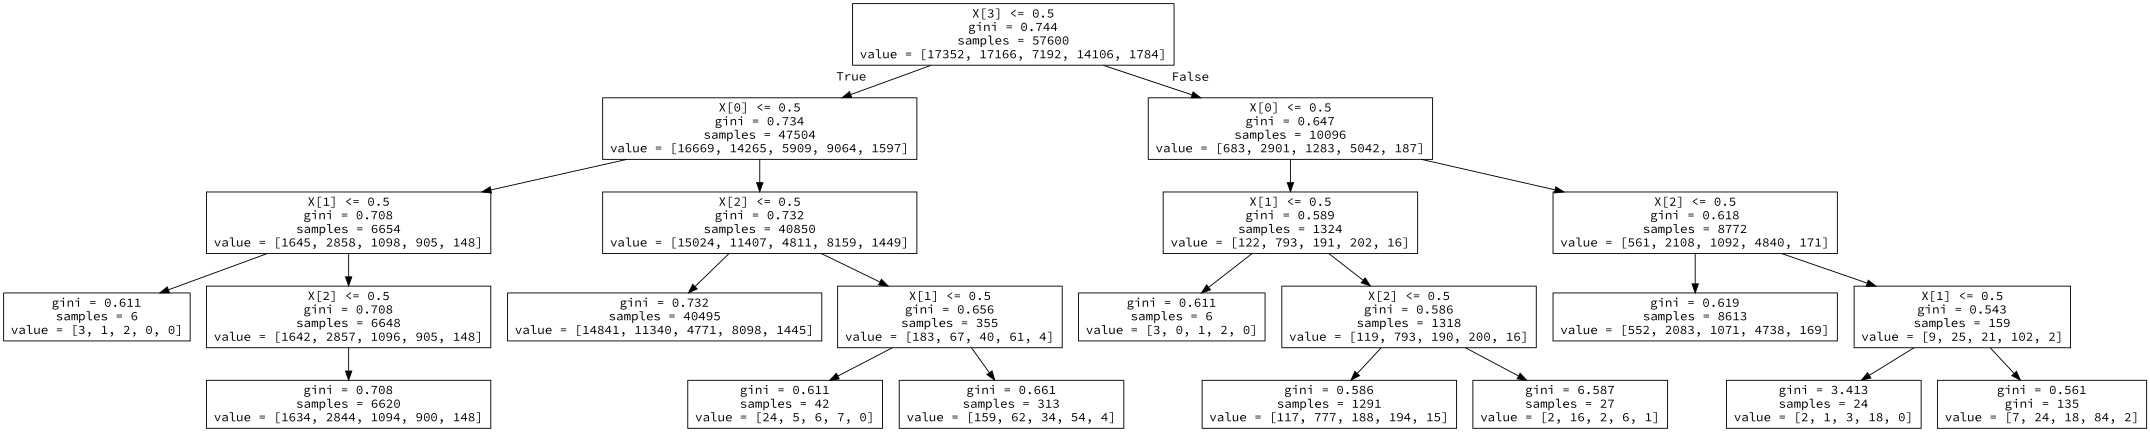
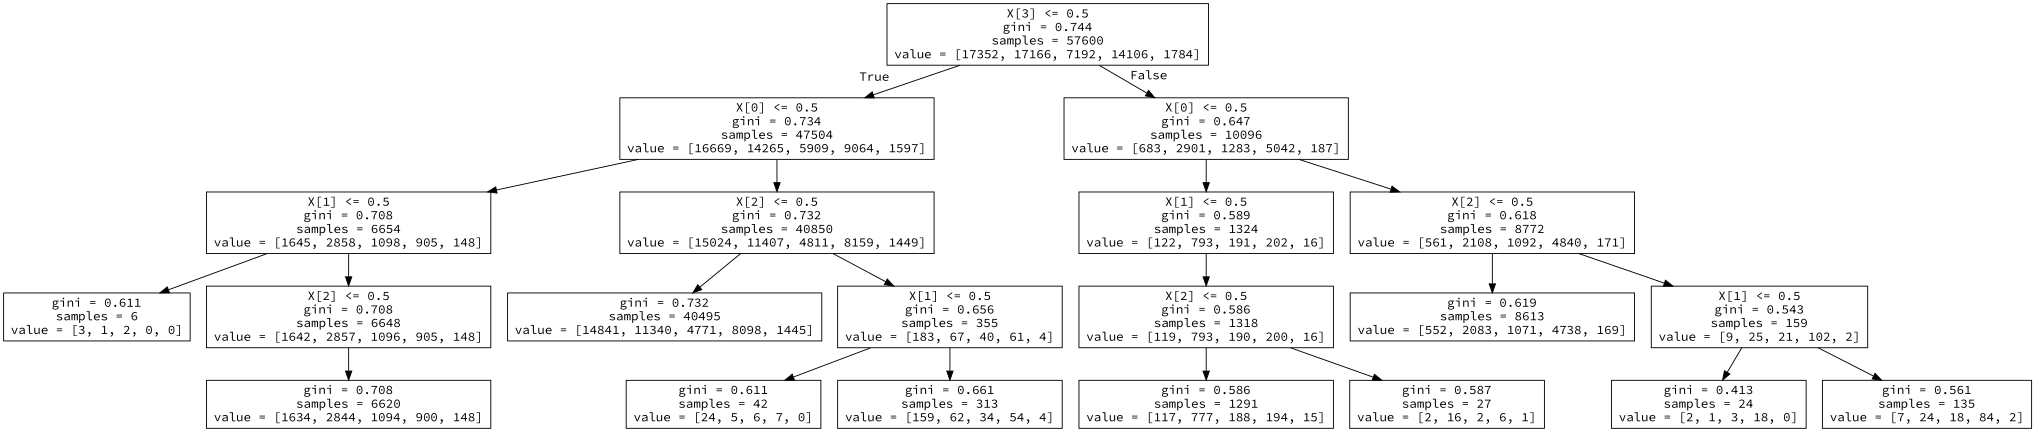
(1172, 317) -> none
(1570, 404) -> (1447, 404)
(1824, 404) -> (1709, 404)
(2042, 404) -> (1927, 404)
